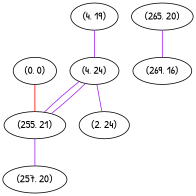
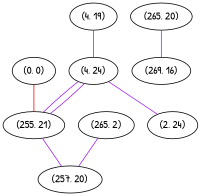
none -> (106, 125)
